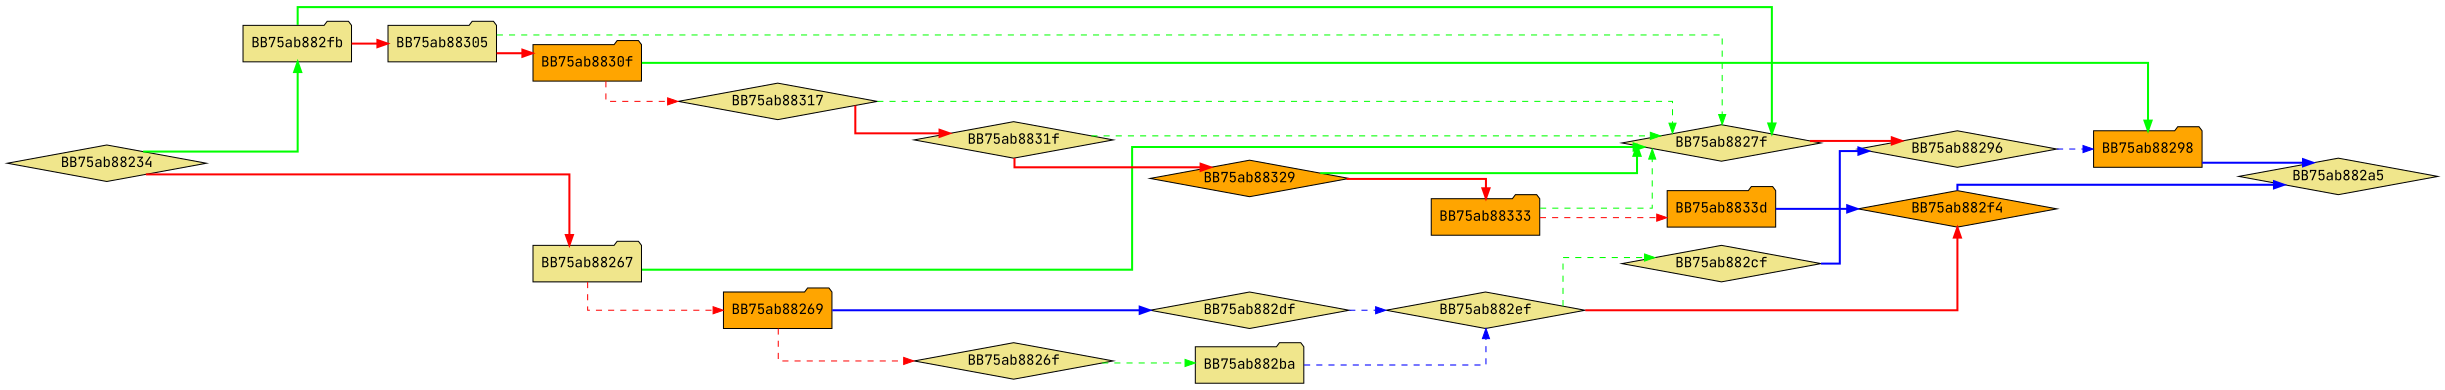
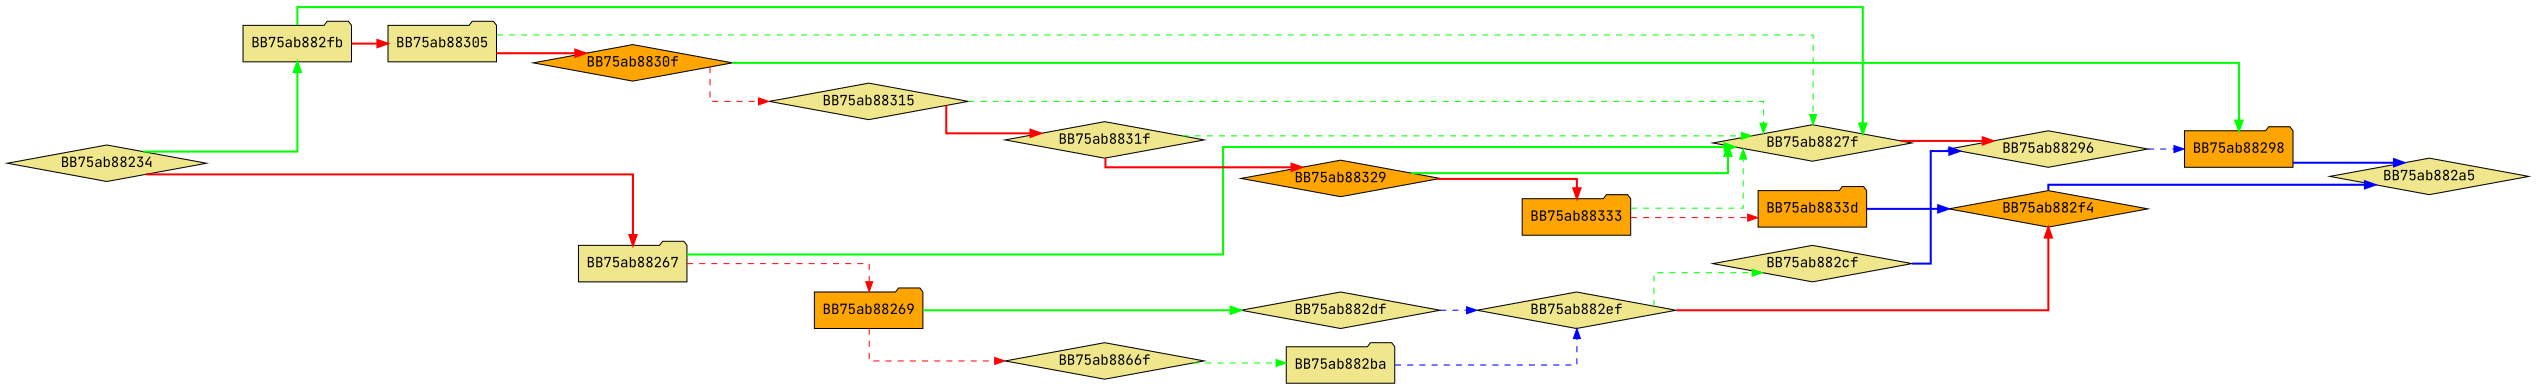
(587, 63) -> (633, 63)
(778, 101) -> (869, 101)
(986, 310) -> (1077, 310)
(1014, 361) -> (1105, 361)
